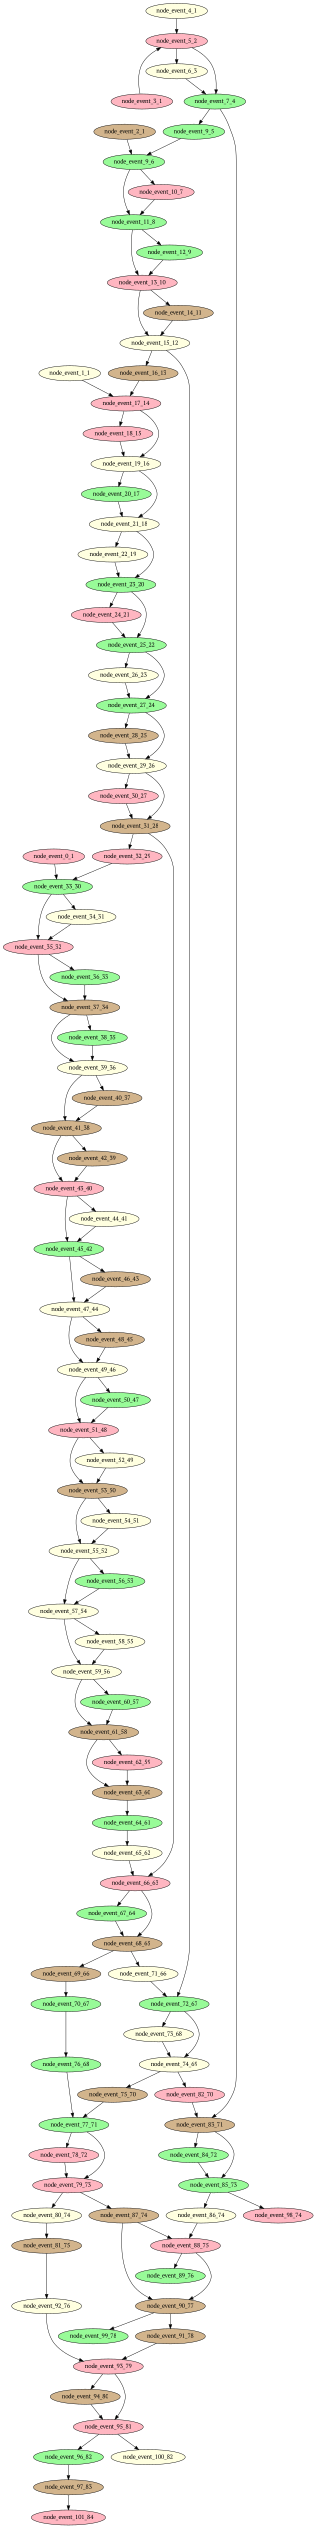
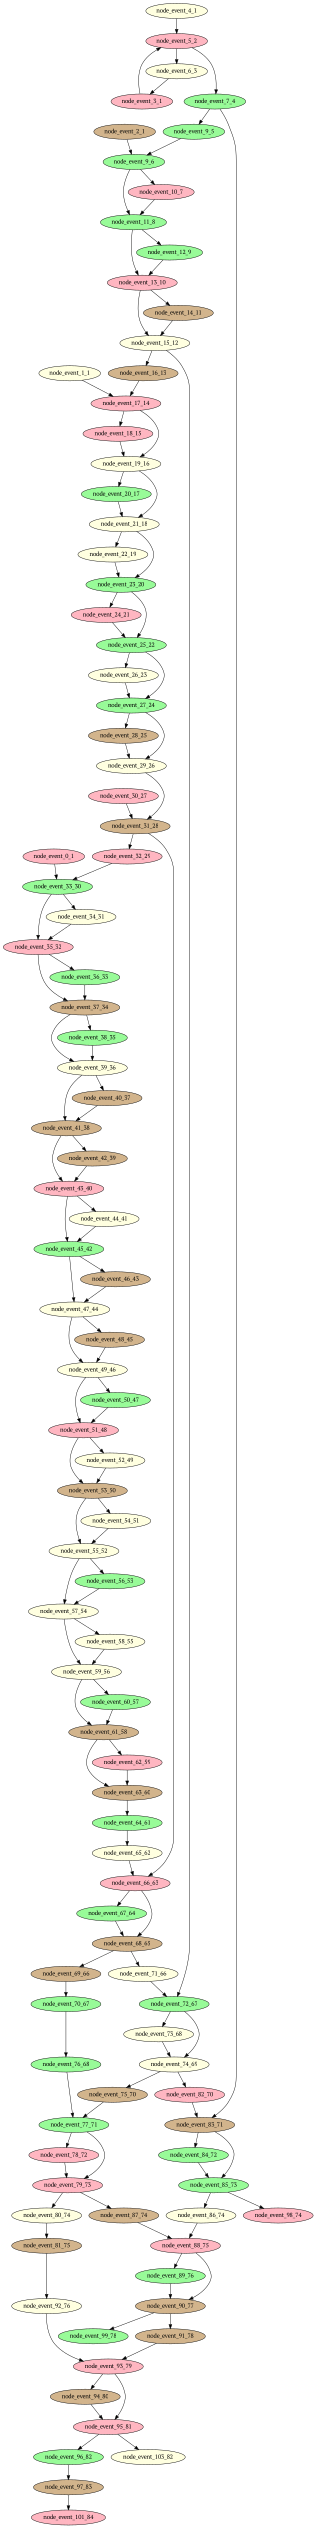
(194, 85) -> (161, 85)
(128, 779) -> none
(124, 2265) -> (170, 2289)
(148, 2457) -> (148, 2457)
